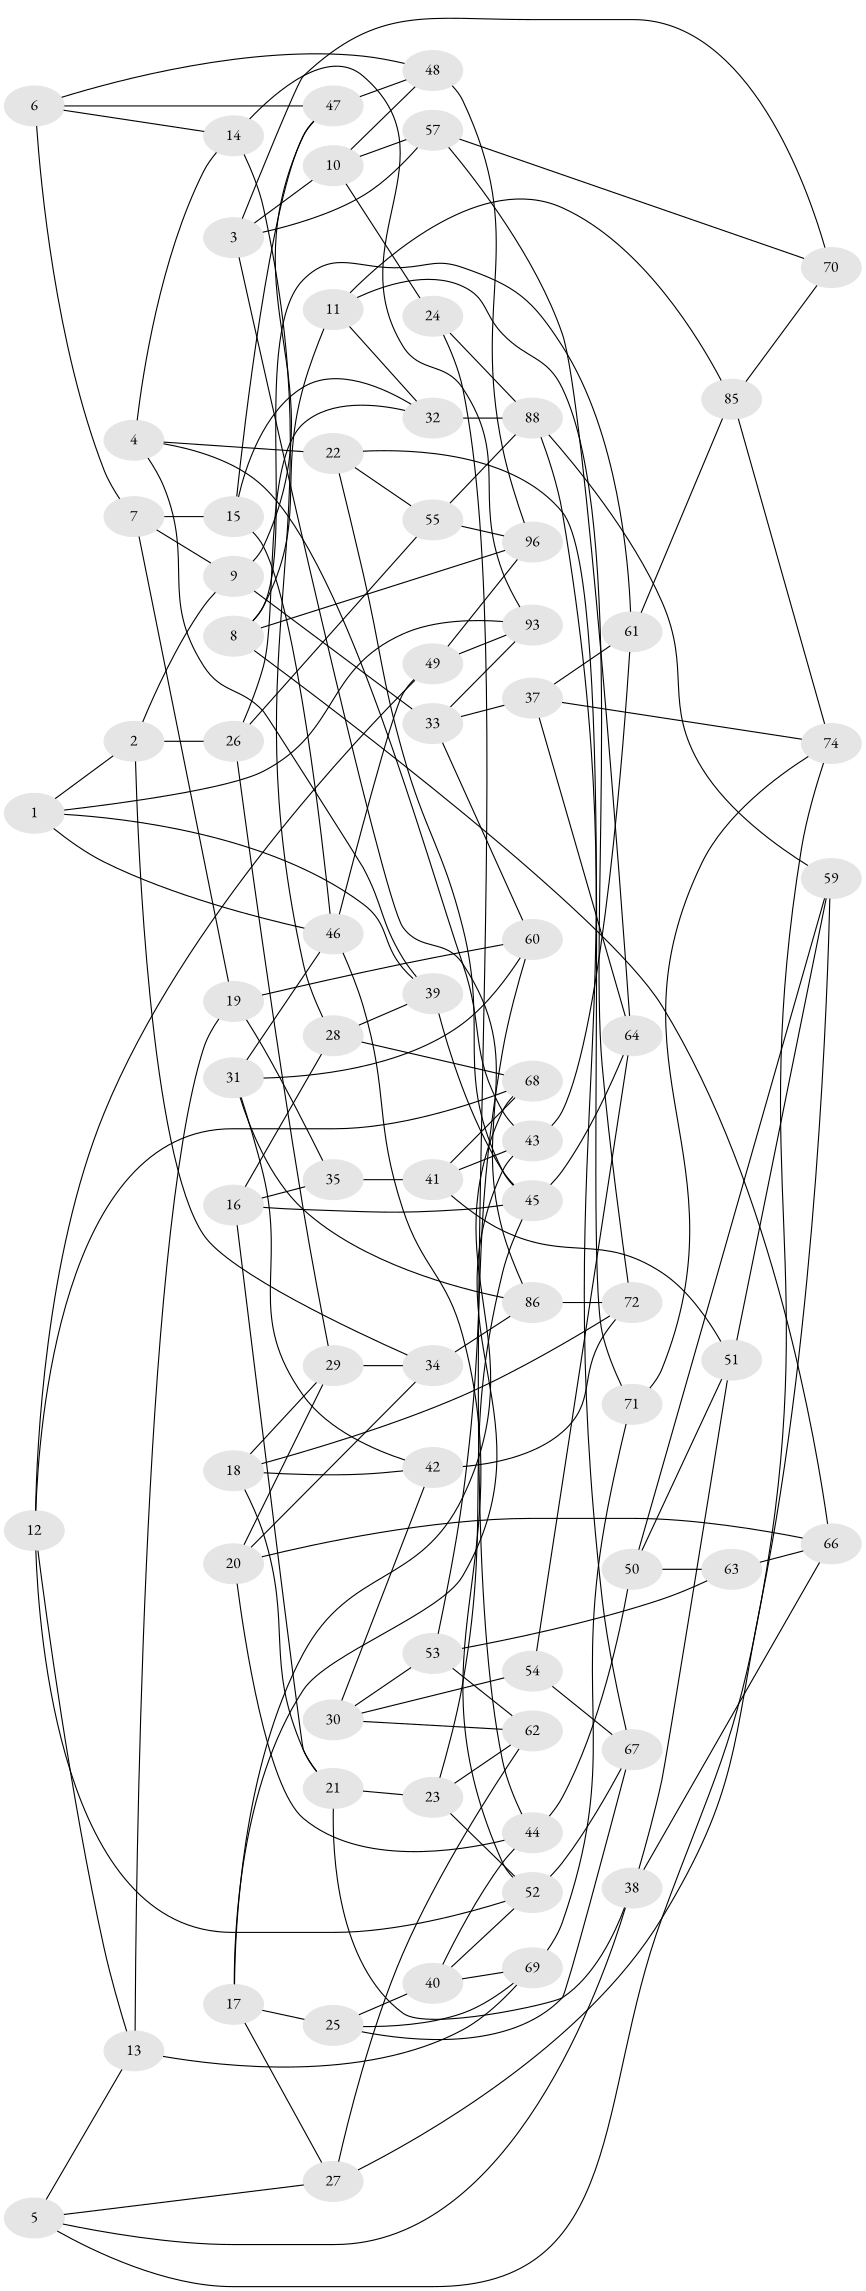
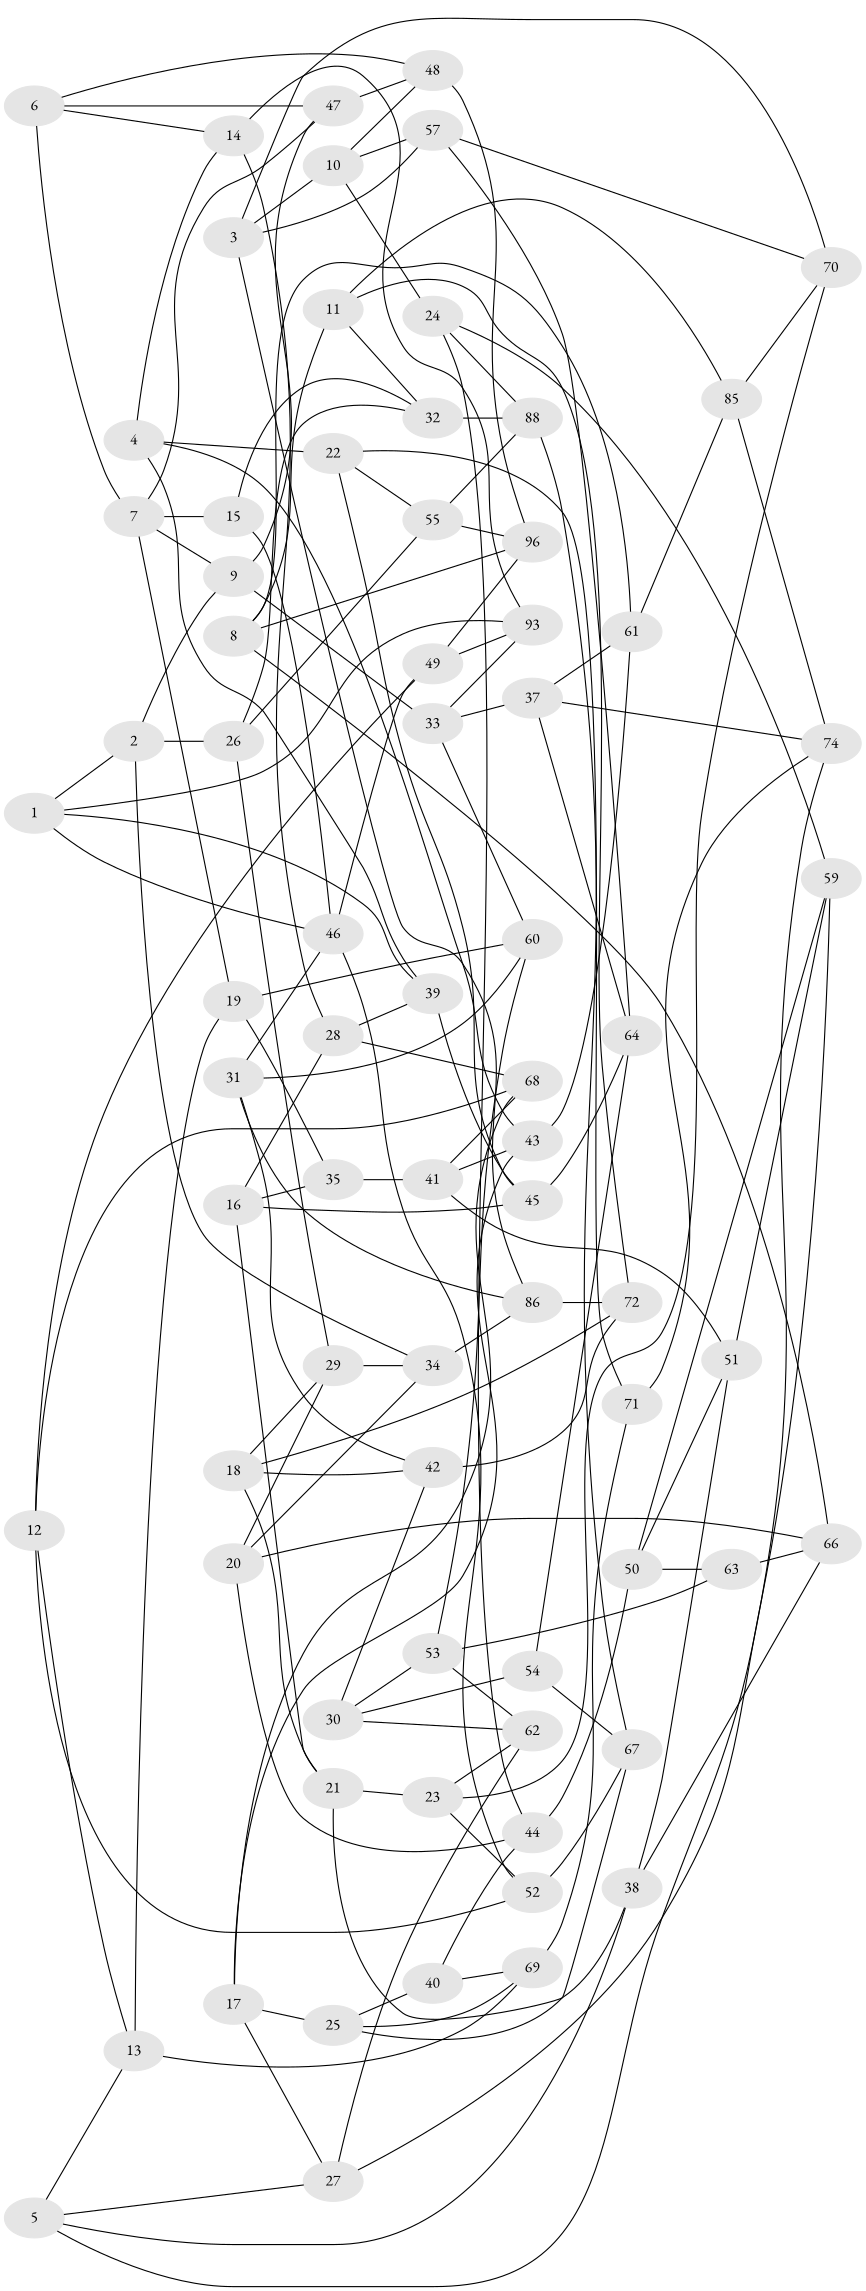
(262, 305) -> (176, 283)
(676, 657) -> (692, 555)
(478, 1498) -> (696, 1093)
(483, 1938) -> none
